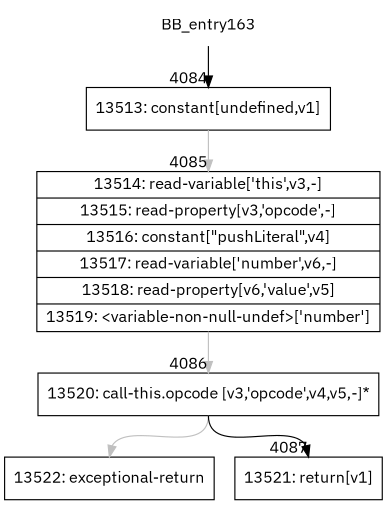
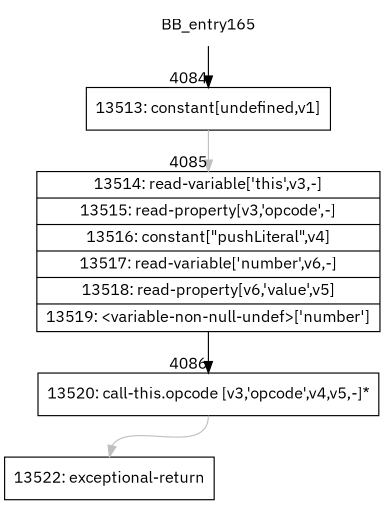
(208, 25) -> (208, 25)
(208, 346) -> (208, 346)
(309, 478) -> none
